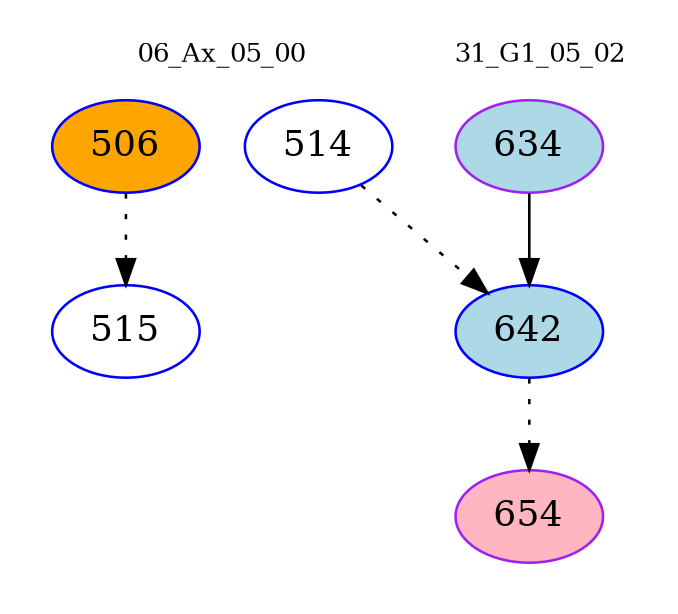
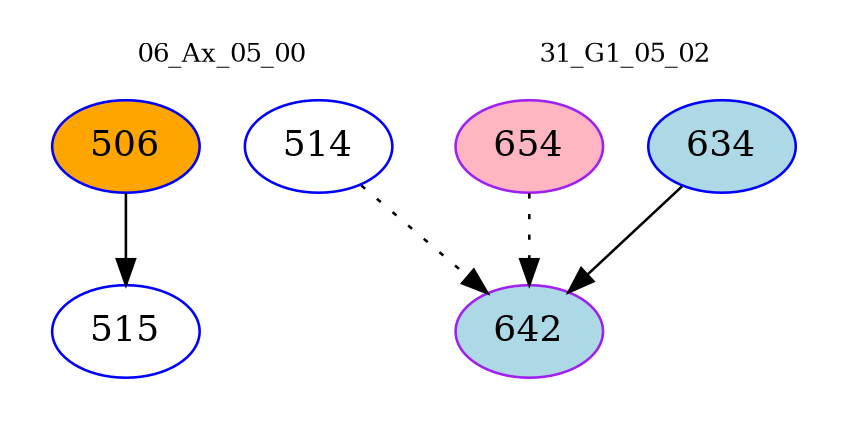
(529, 146) -> (722, 146)
(126, 226) -> (126, 226)
(529, 331) -> (529, 331)
(529, 411) -> (529, 226)
